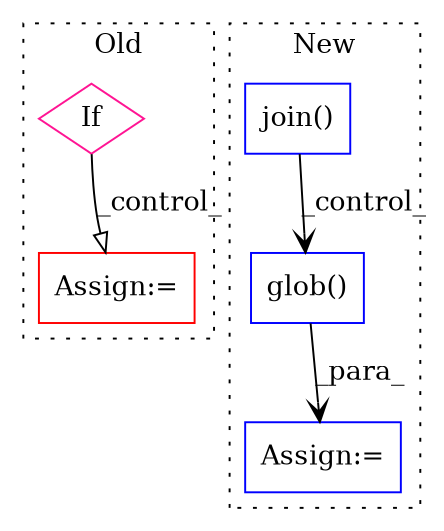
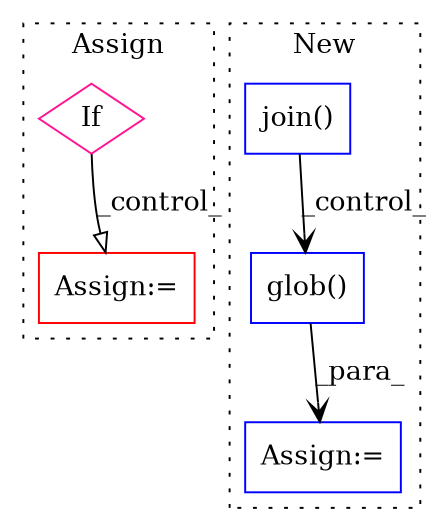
(119, 46) -> (119, 46)
